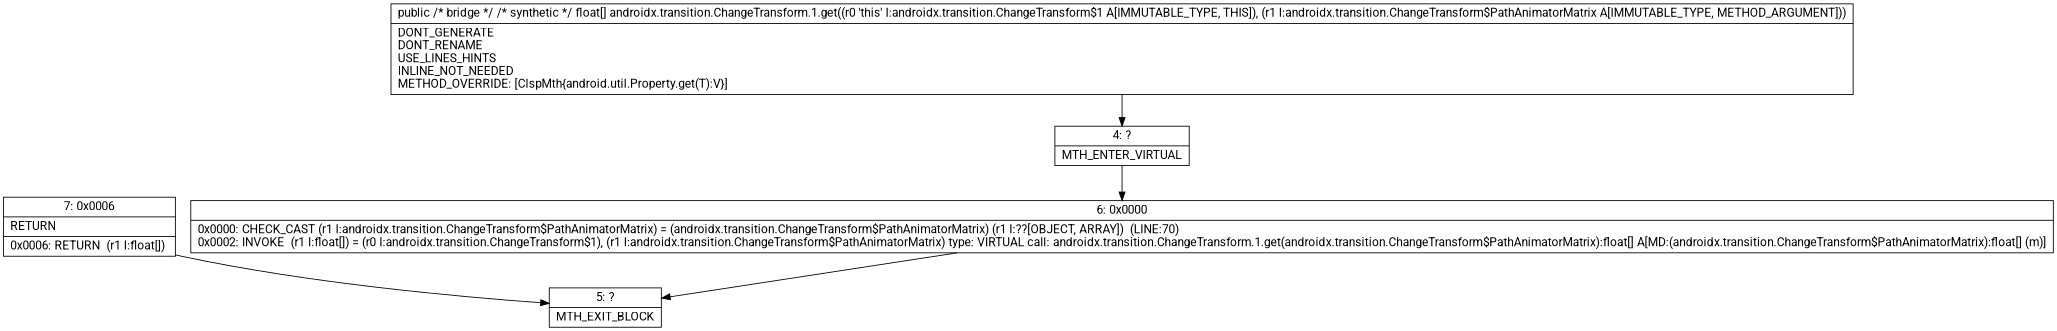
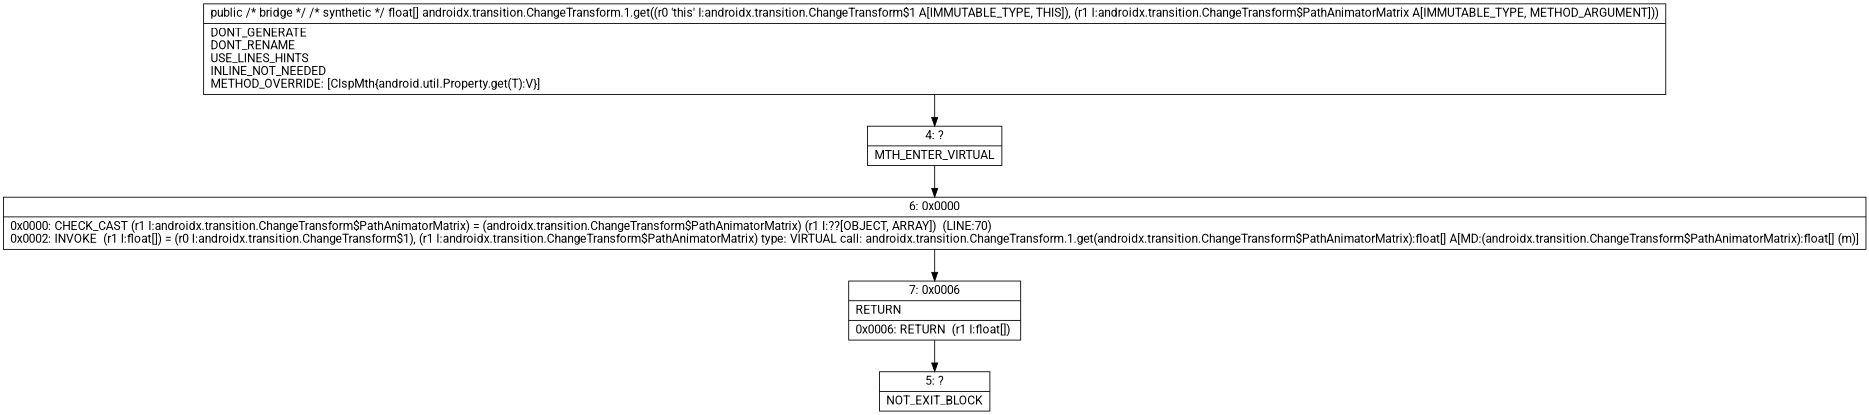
(814, 275) -> (935, 261)
(605, 317) -> (935, 401)
